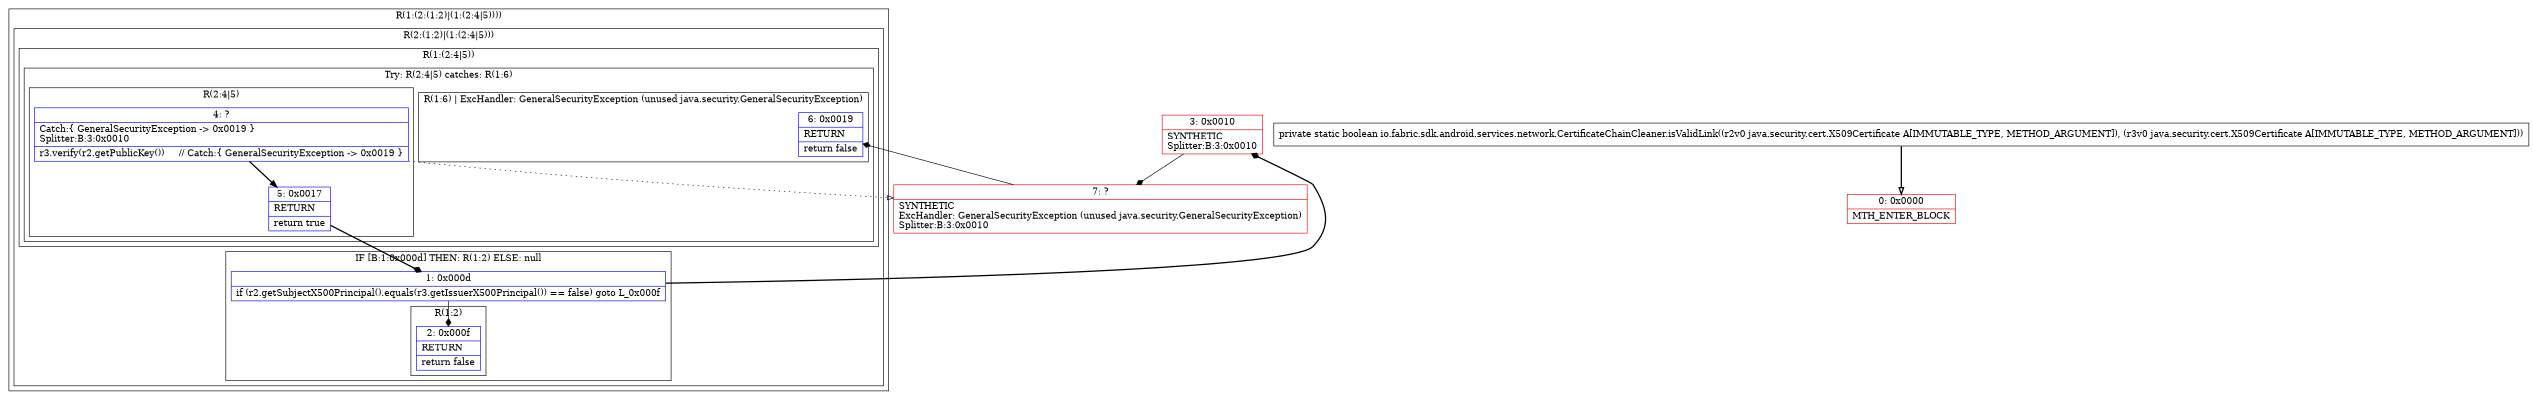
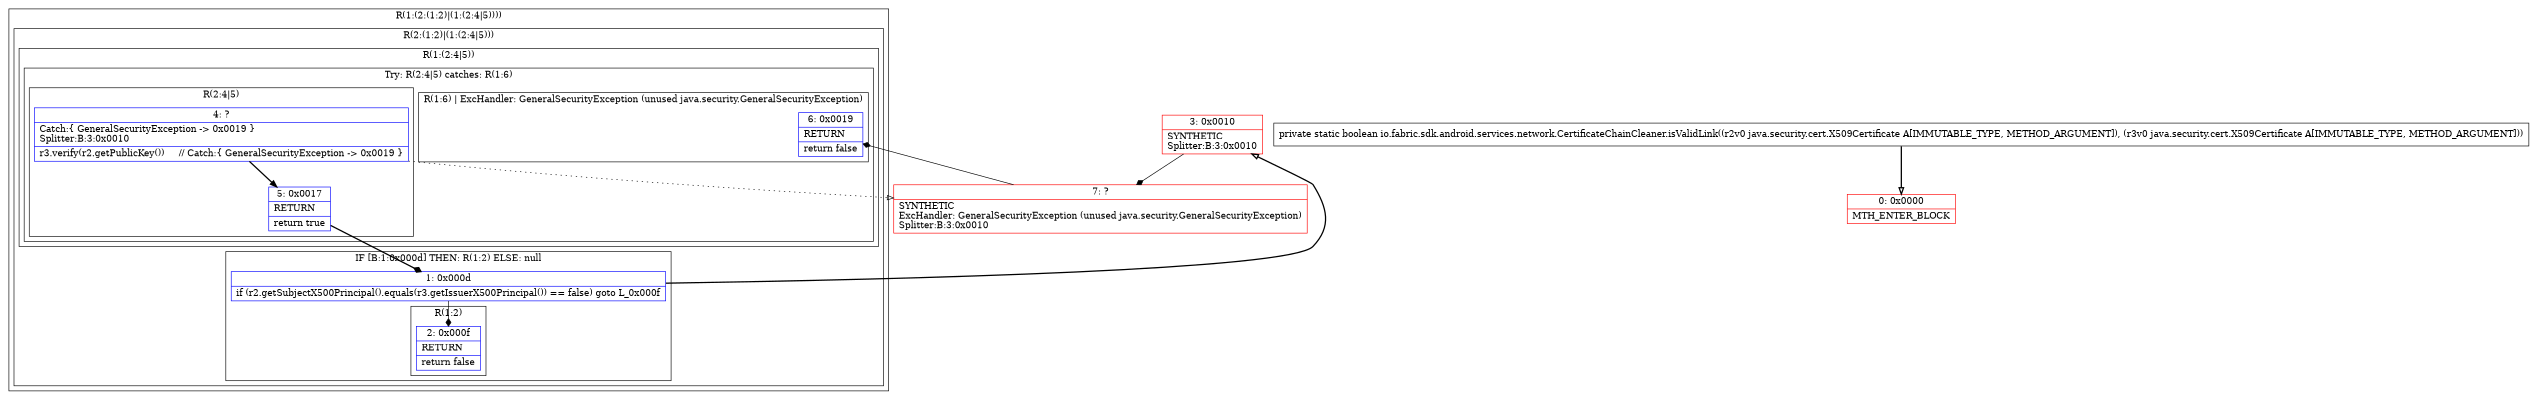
(1055, 273) -> (1055, 273)
